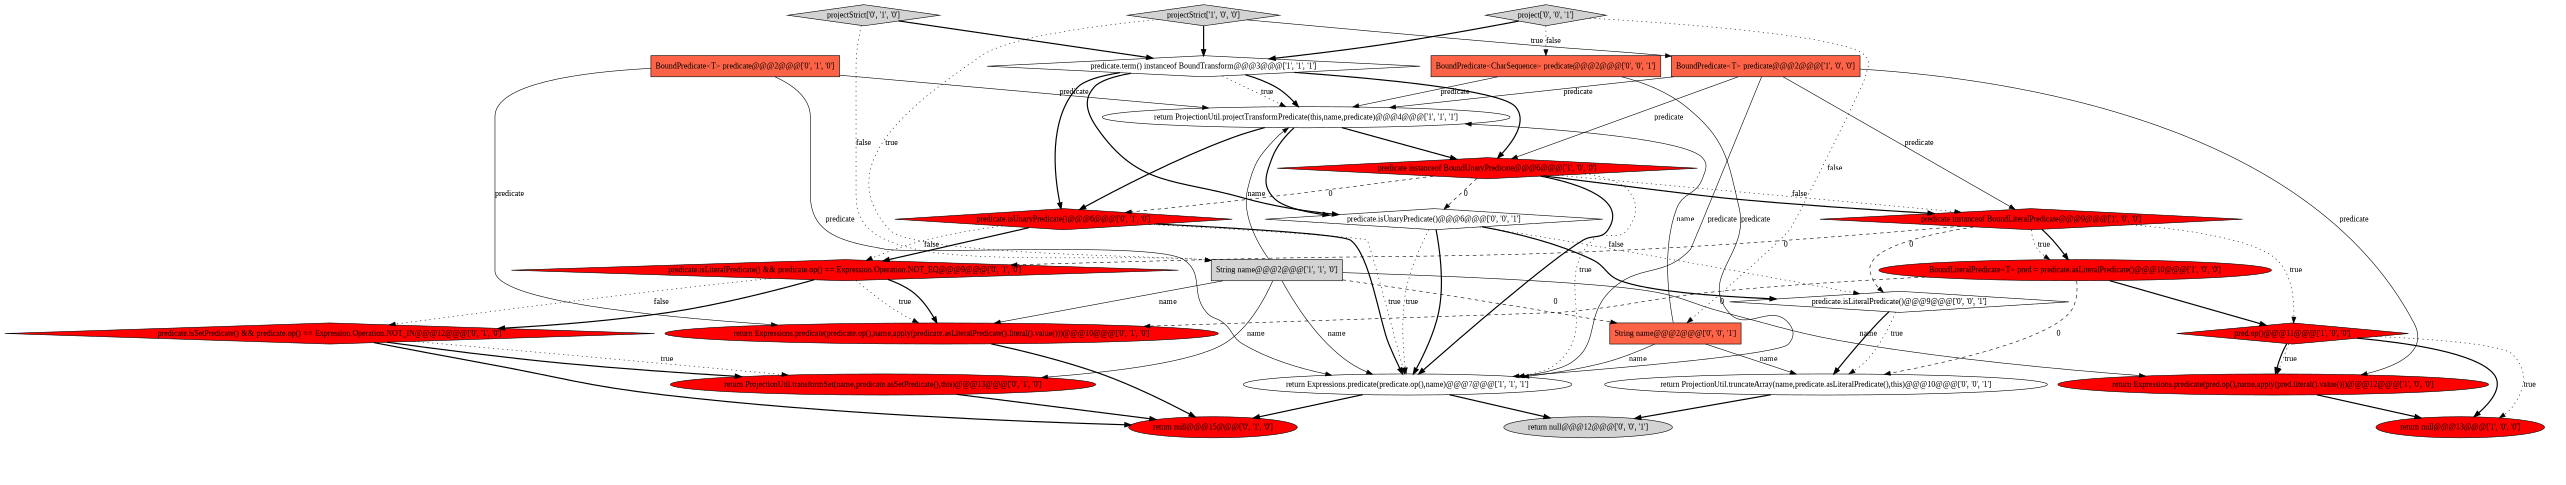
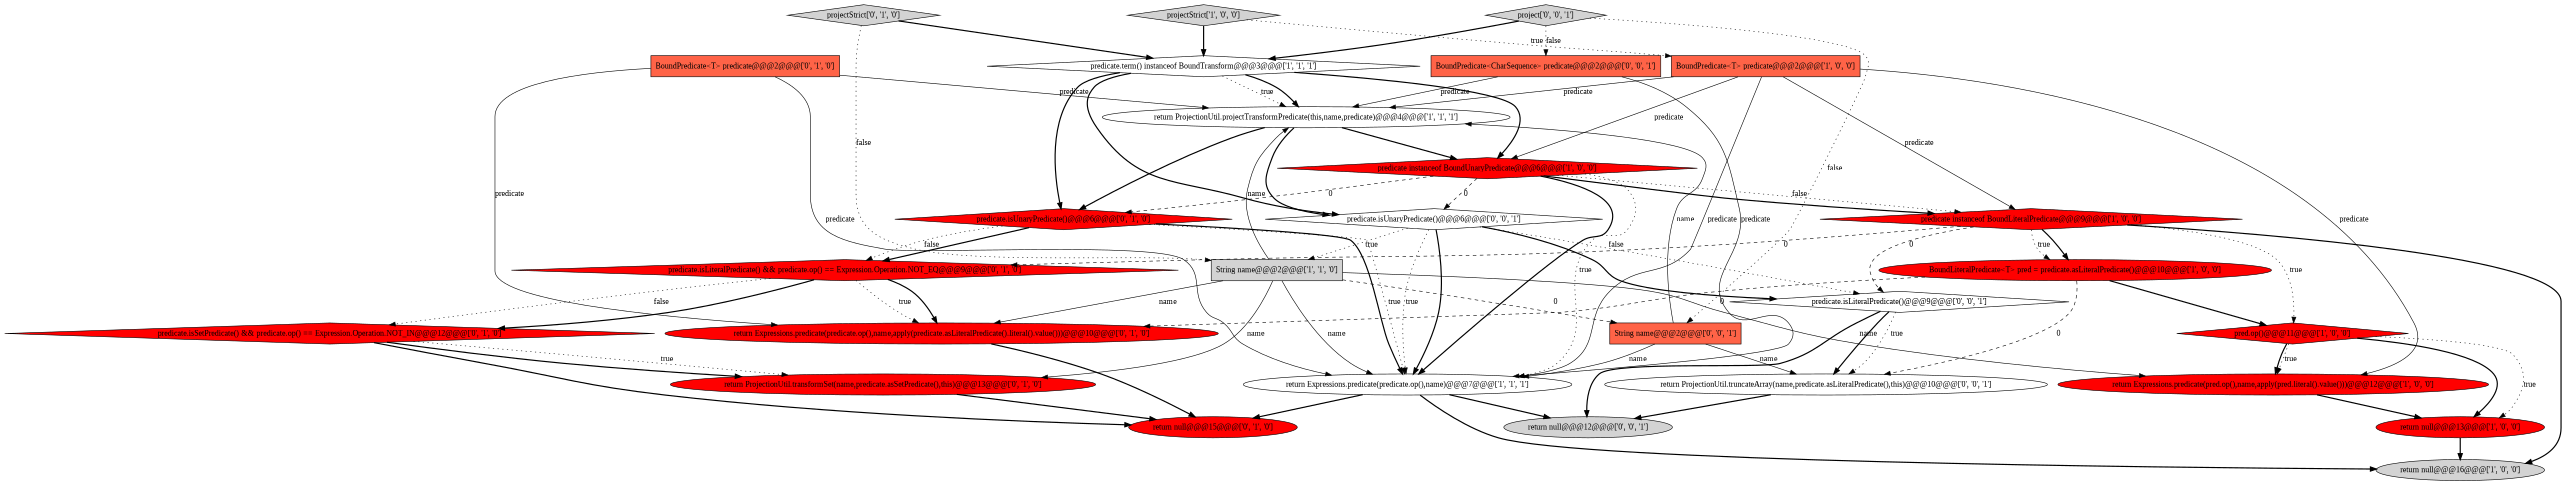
(1456, 39) -> (1456, 39)
(870, 190) -> (1361, 243)
none -> (1726, 366)
none -> (2460, 470)
